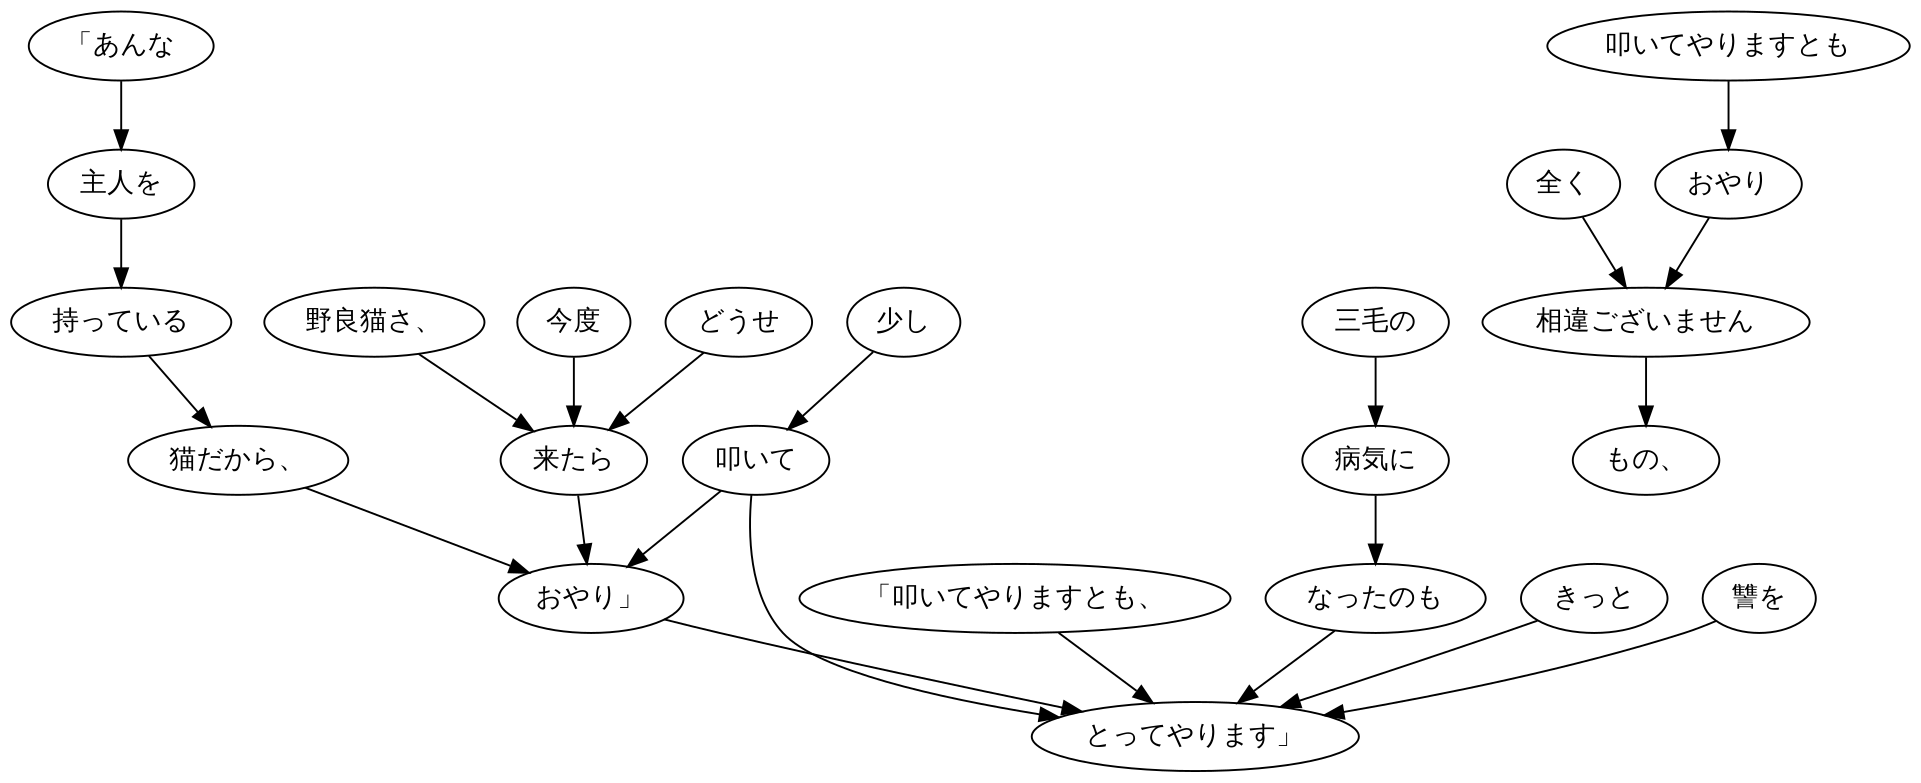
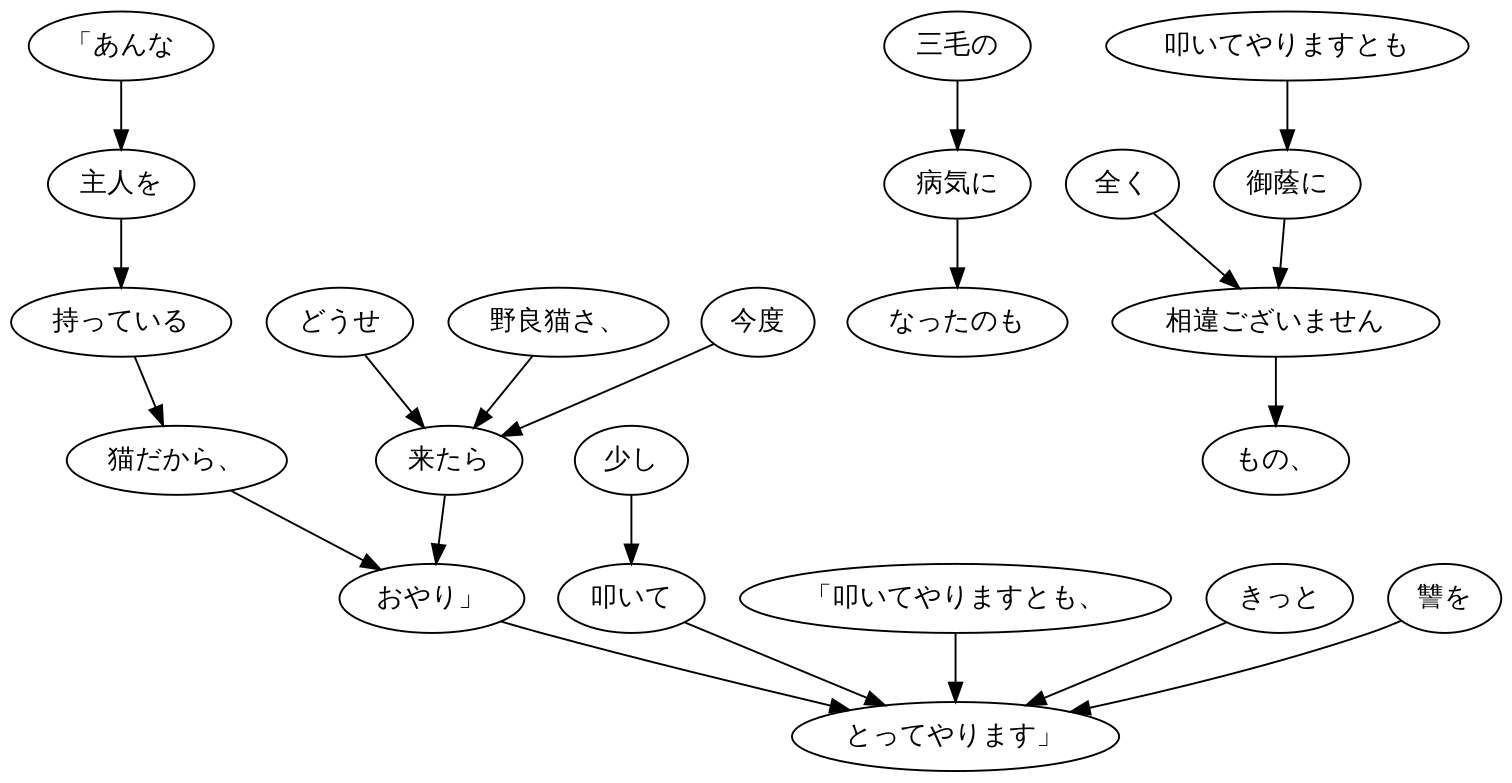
(1729, 184) -> (1287, 184)
(682, 523) -> none
(1294, 661) -> none
